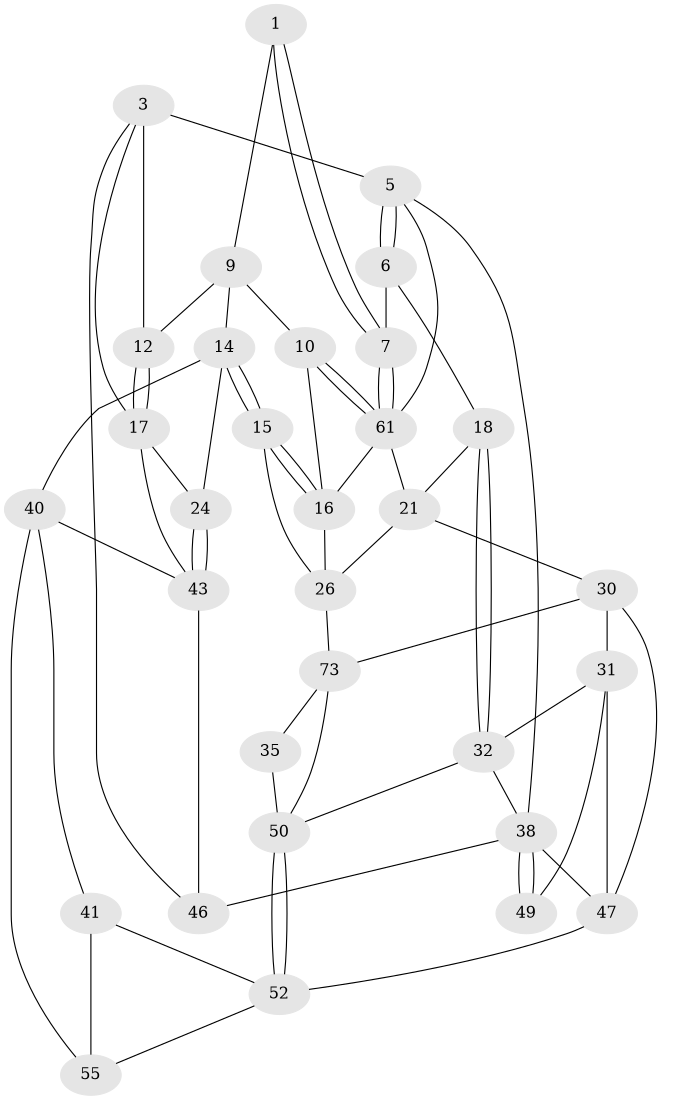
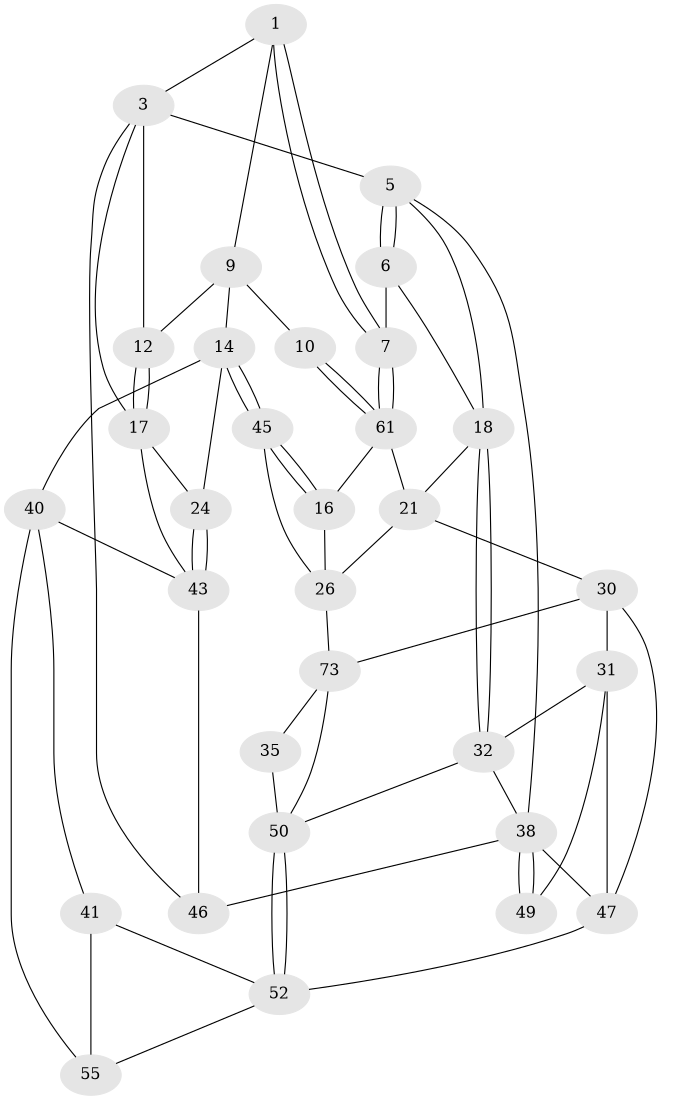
none -> (210, 65)
(438, 308) -> (466, 297)
(263, 429) -> (263, 429)
(315, 429) -> none
